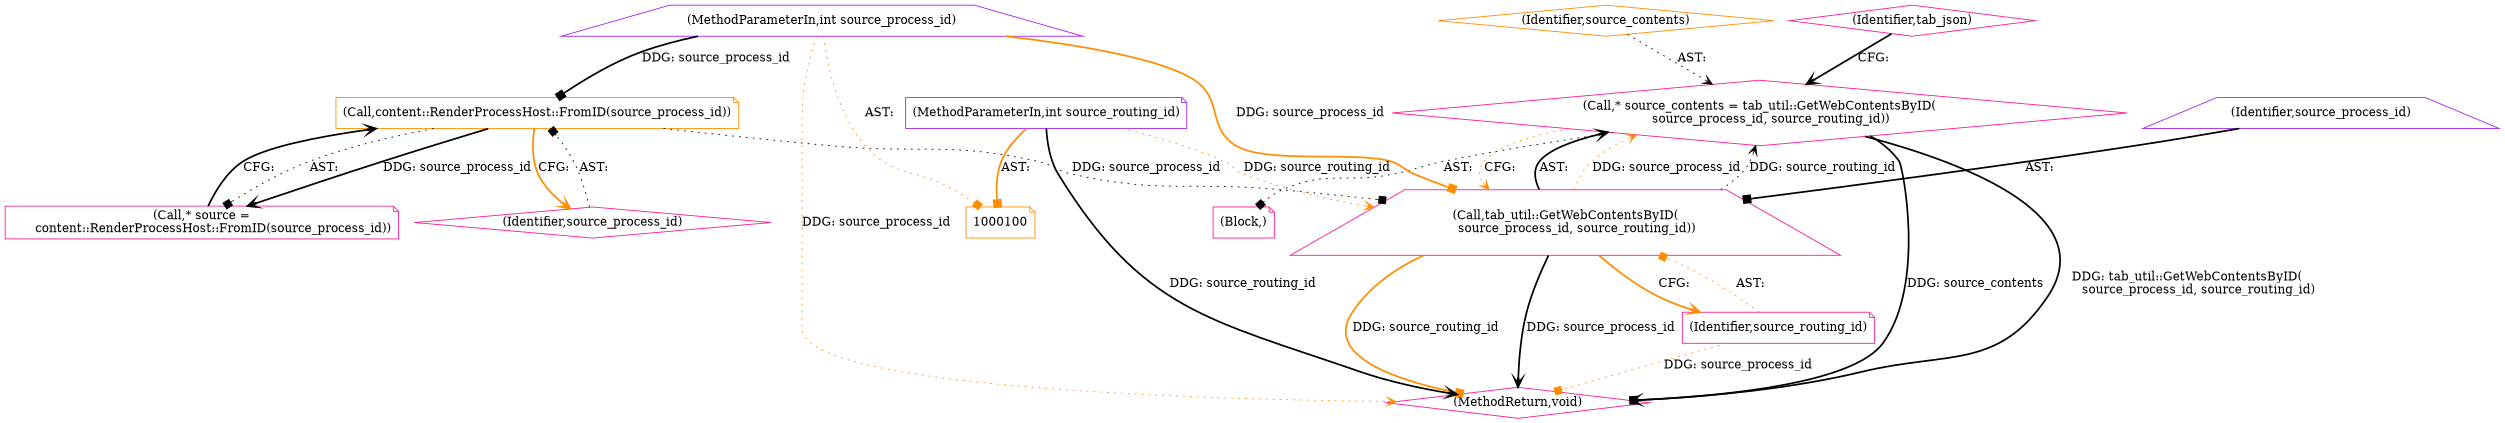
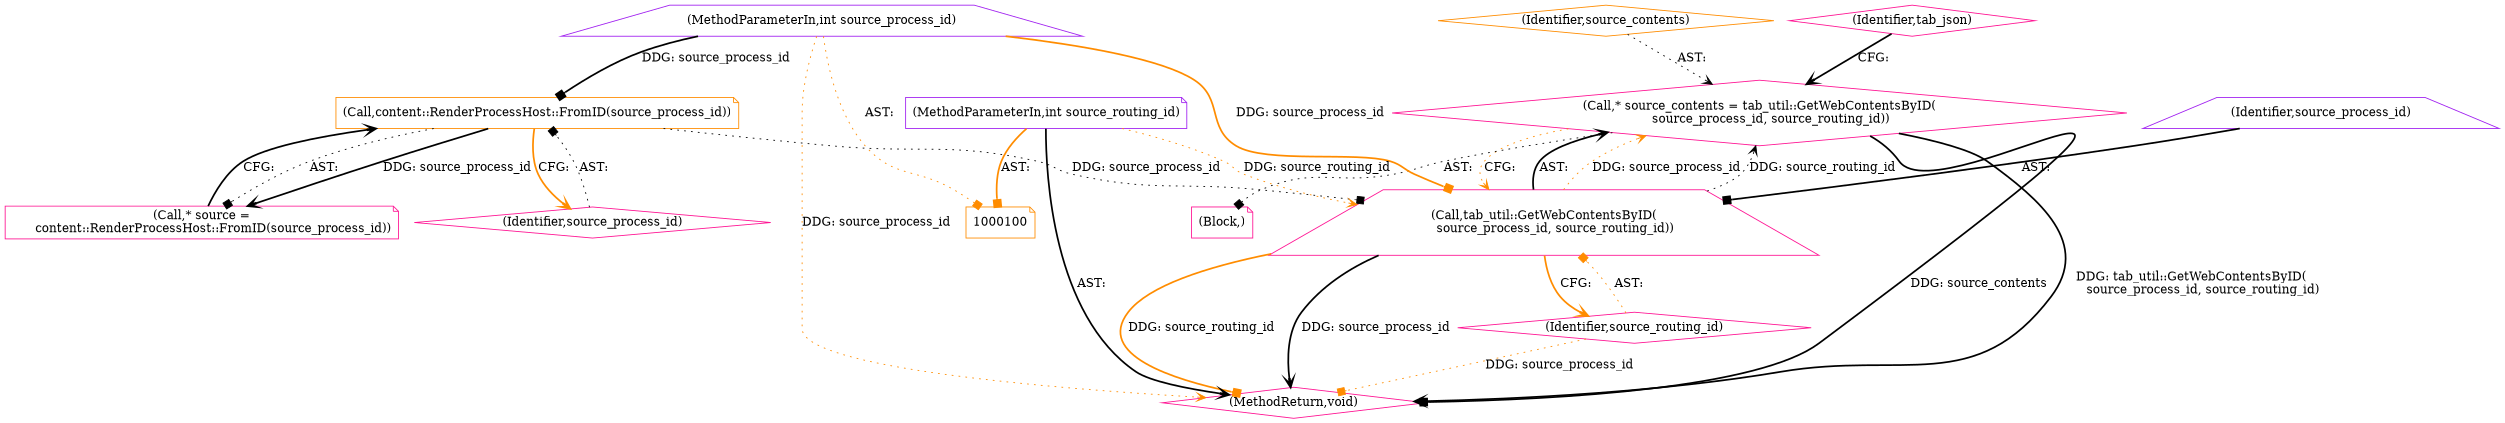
(1243, 284) -> (1094, 284)
(1778, 328) -> (1634, 328)
